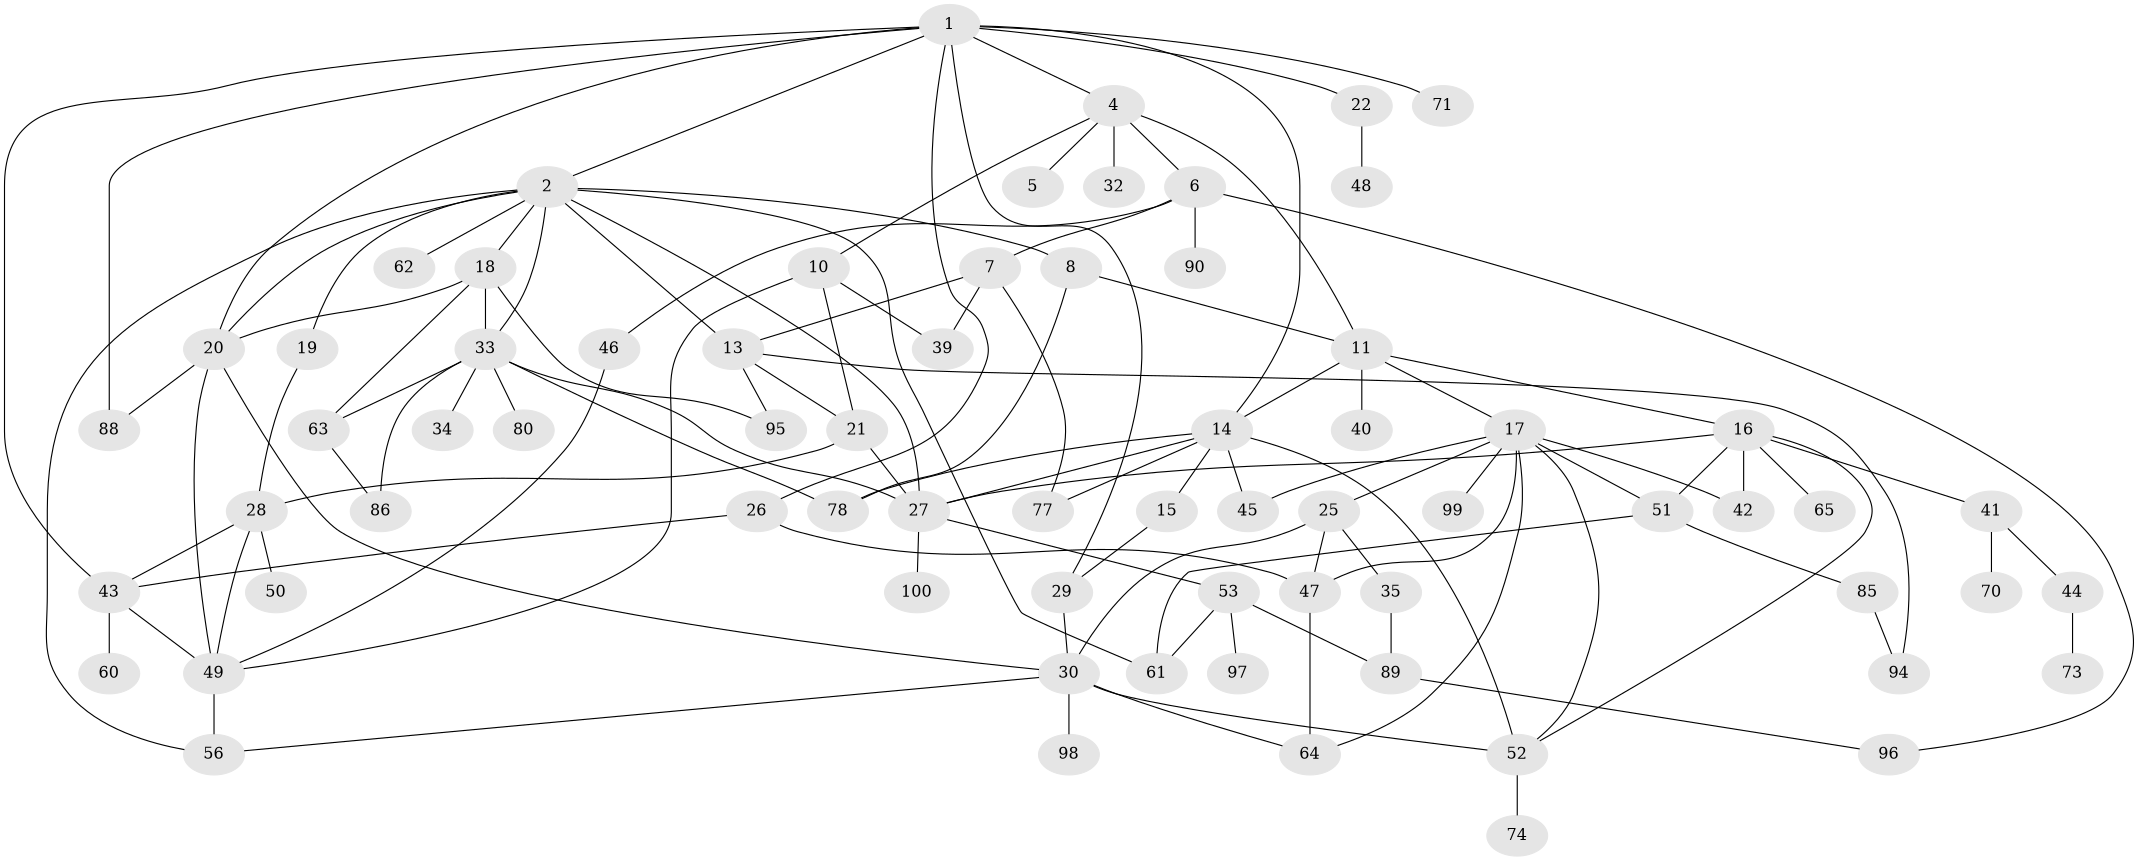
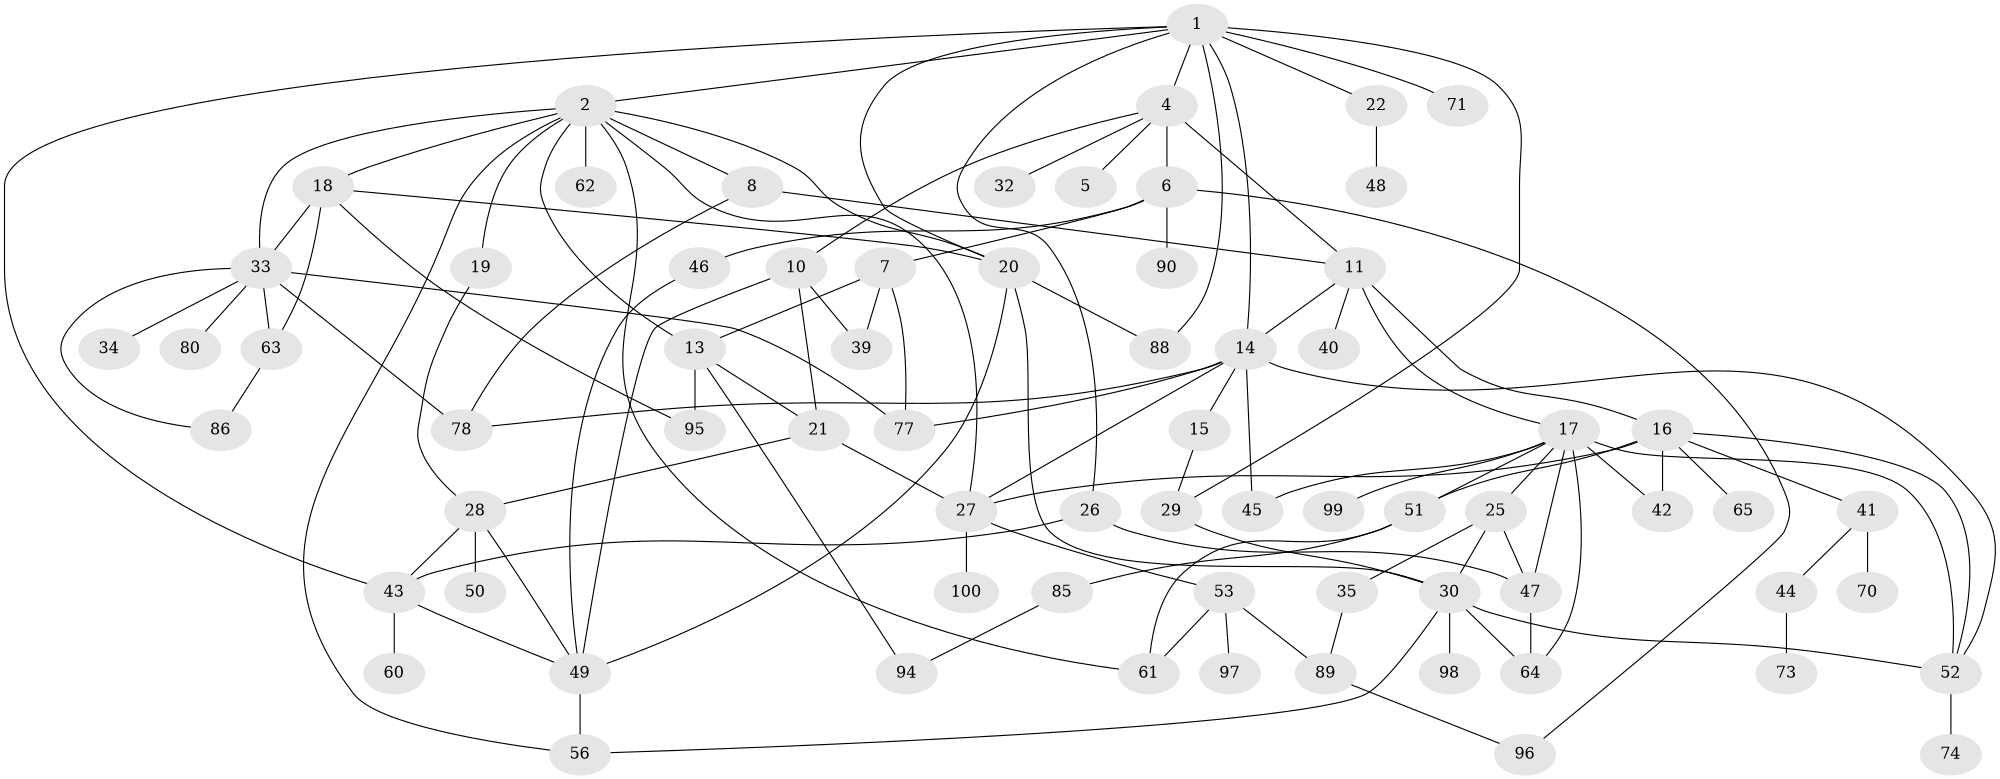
(703, 430) -> (600, 309)
